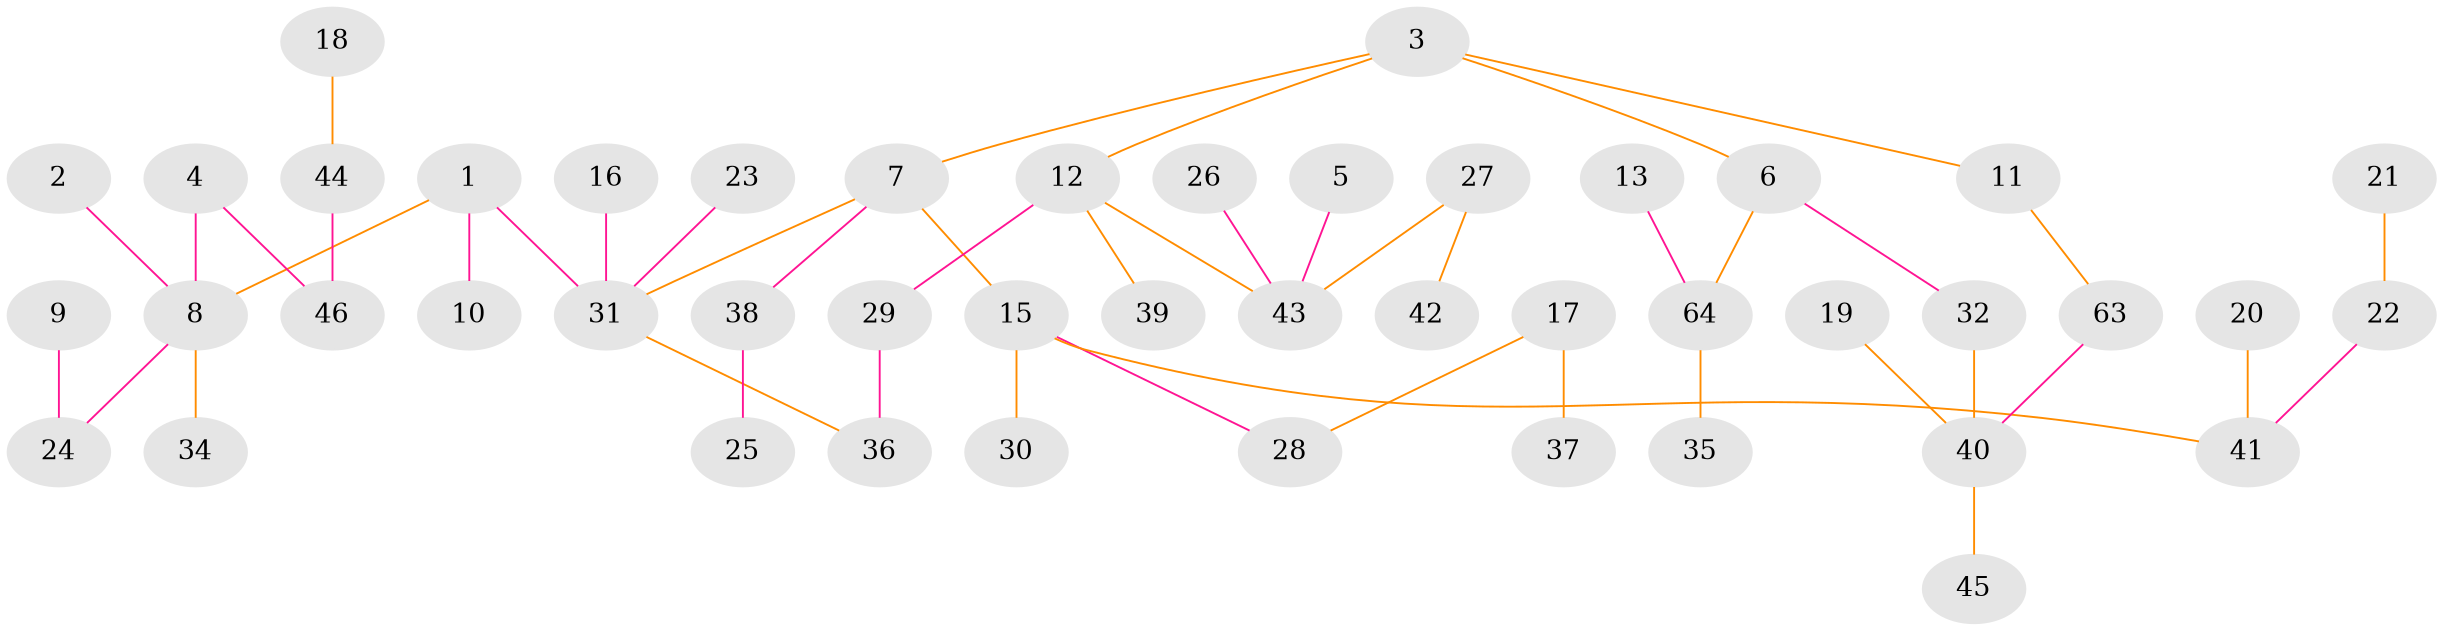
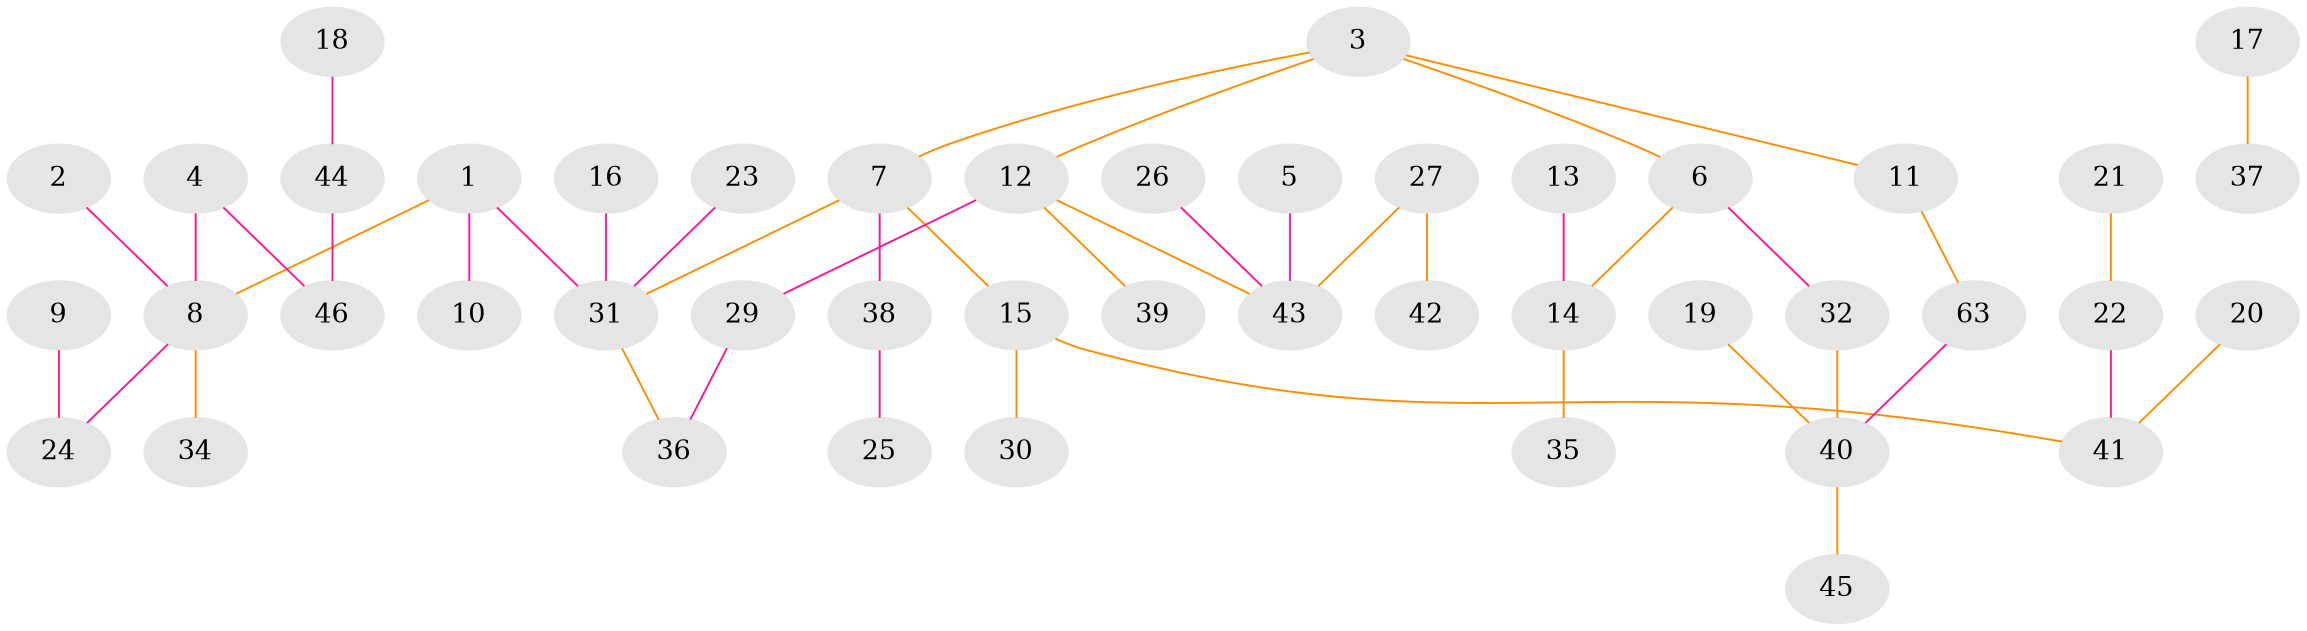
(332, 110) -> (332, 110)
(1701, 315) -> (1564, 315)
(1290, 452) -> none
